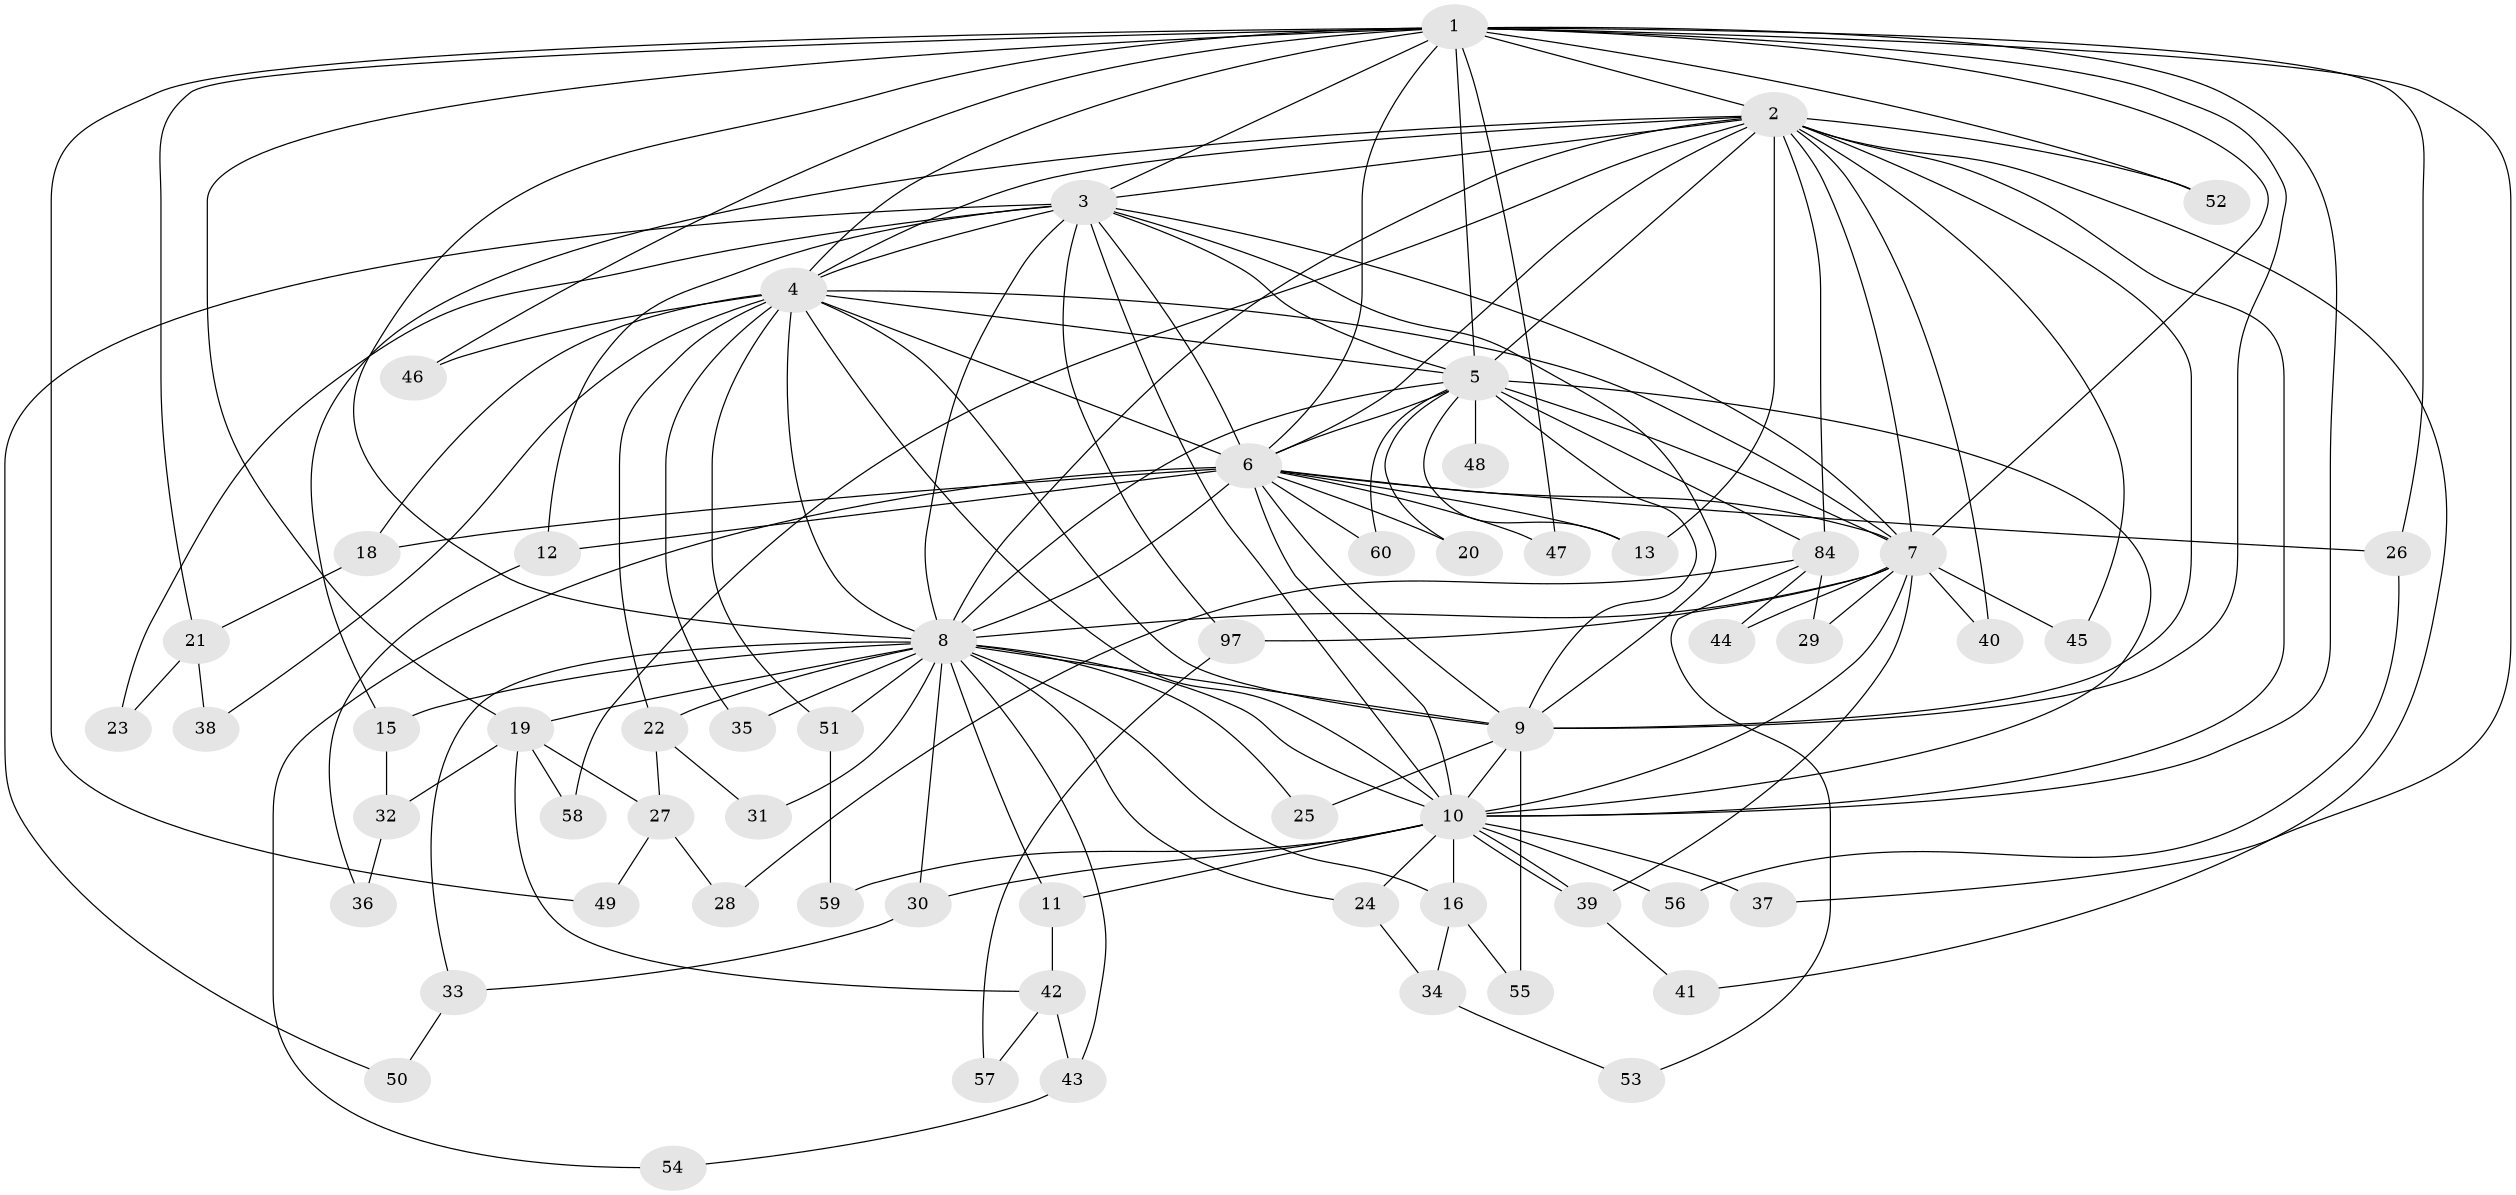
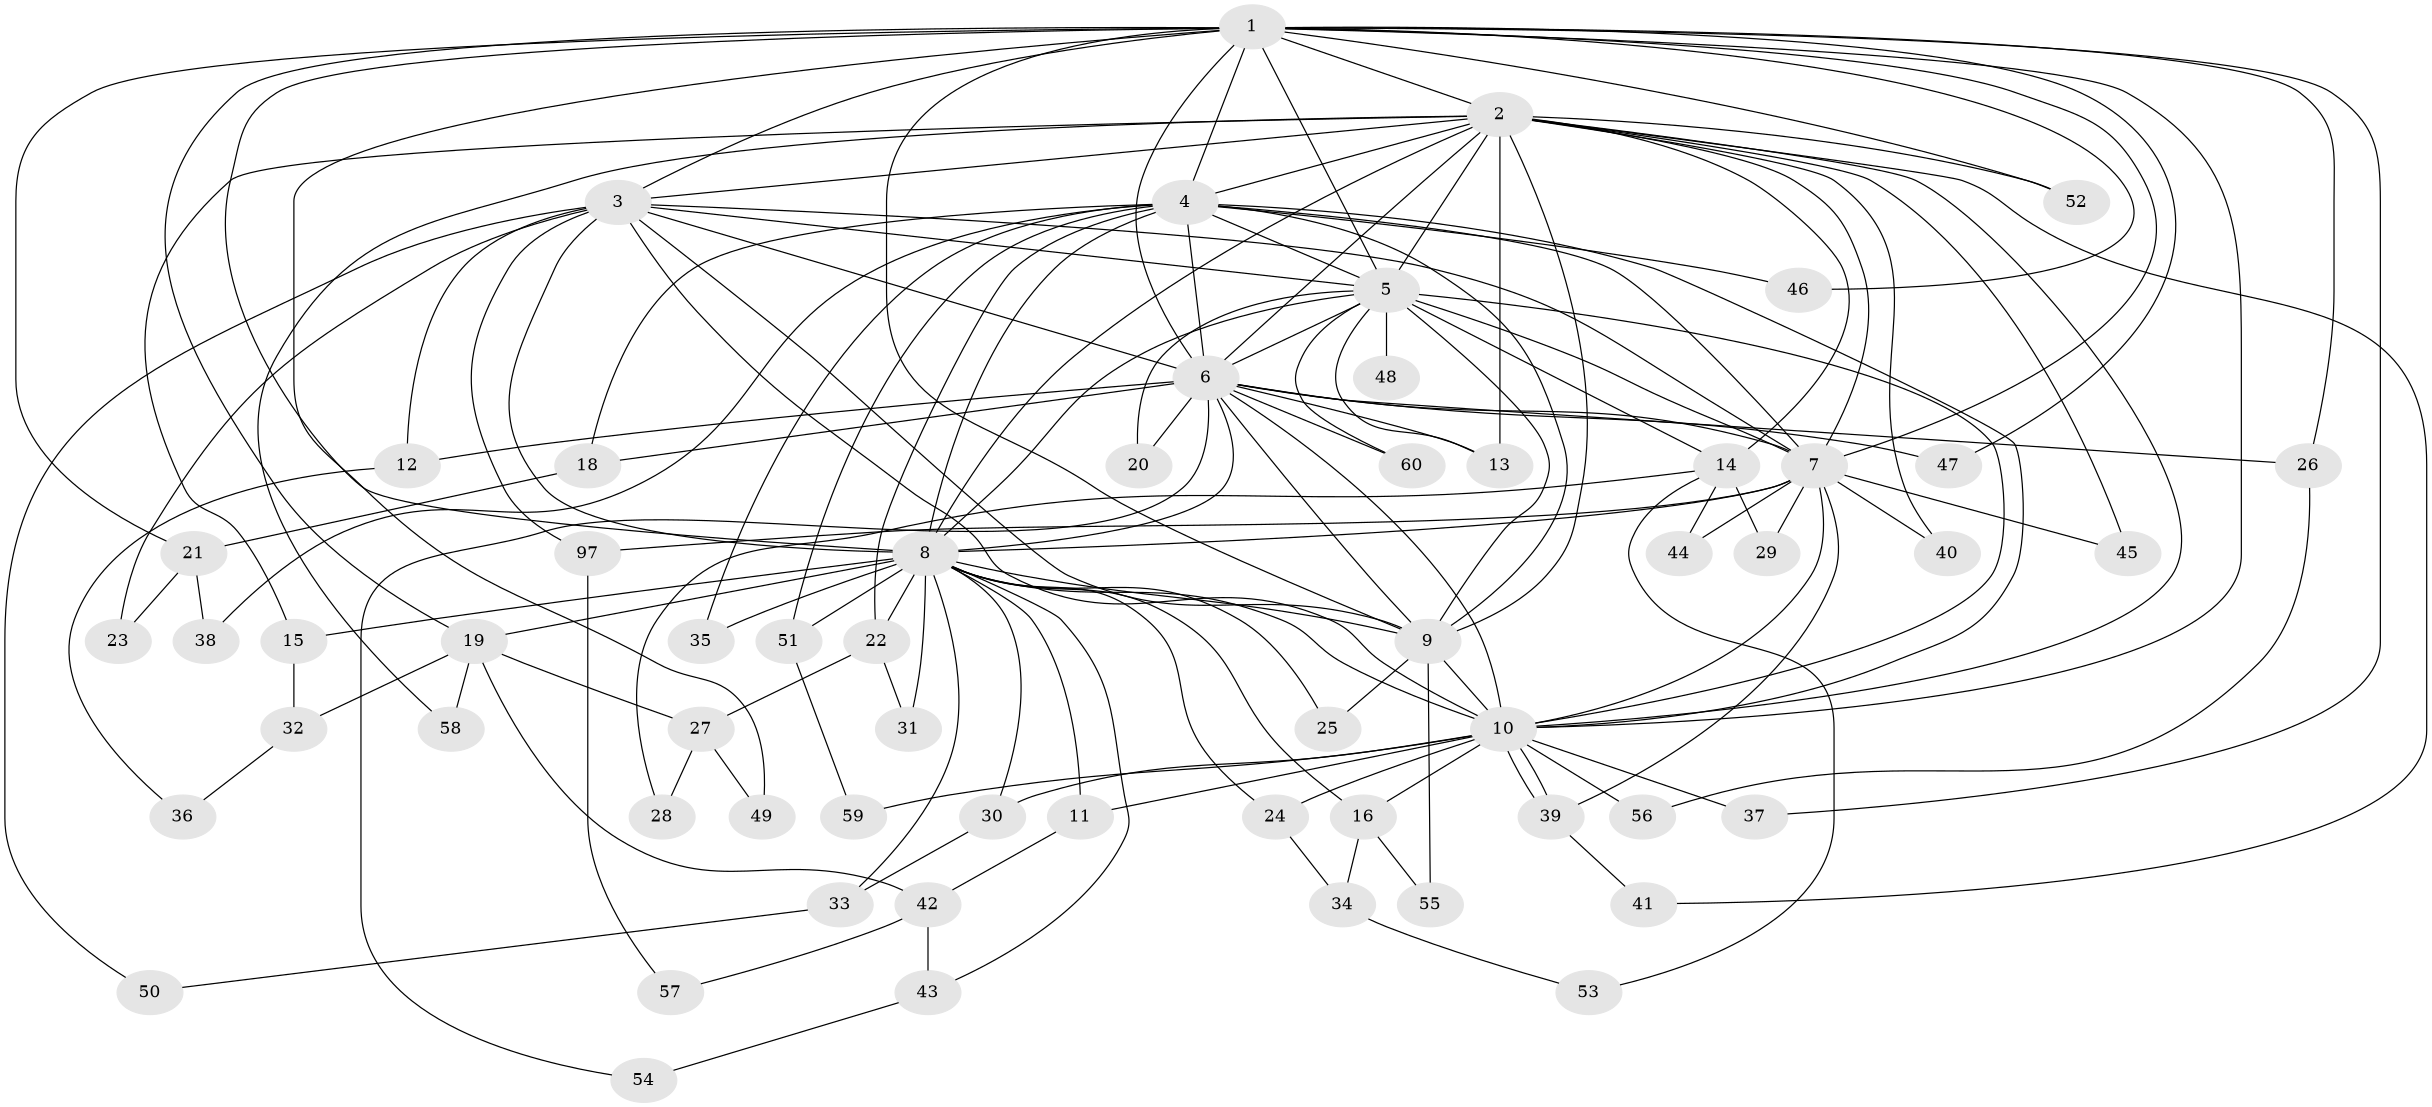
(936, 240) -> none
(1826, 554) -> (1727, 466)
